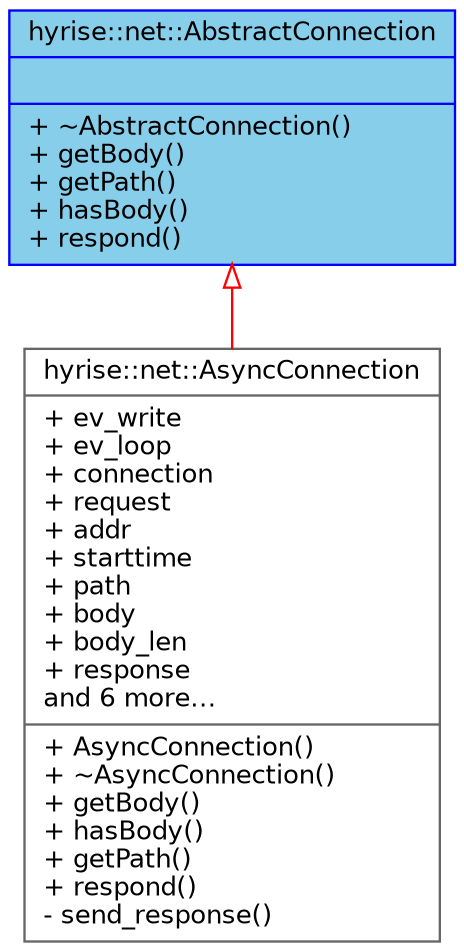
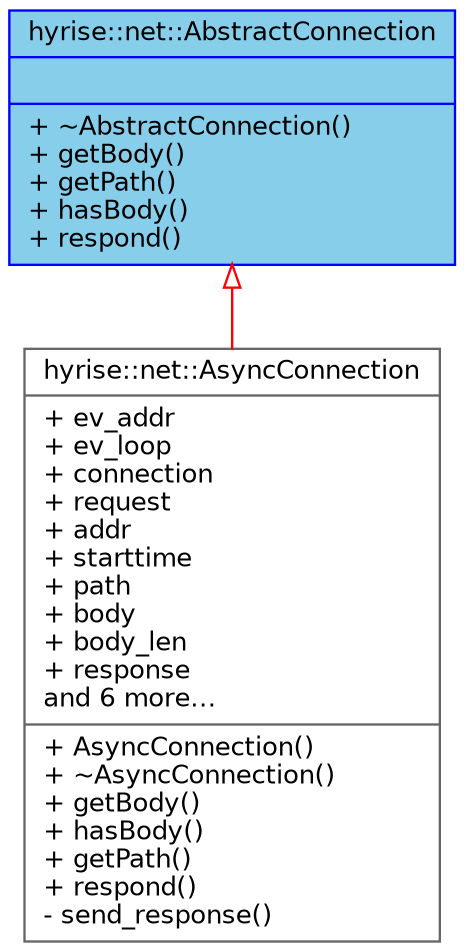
(113, 419) -> (110, 419)
